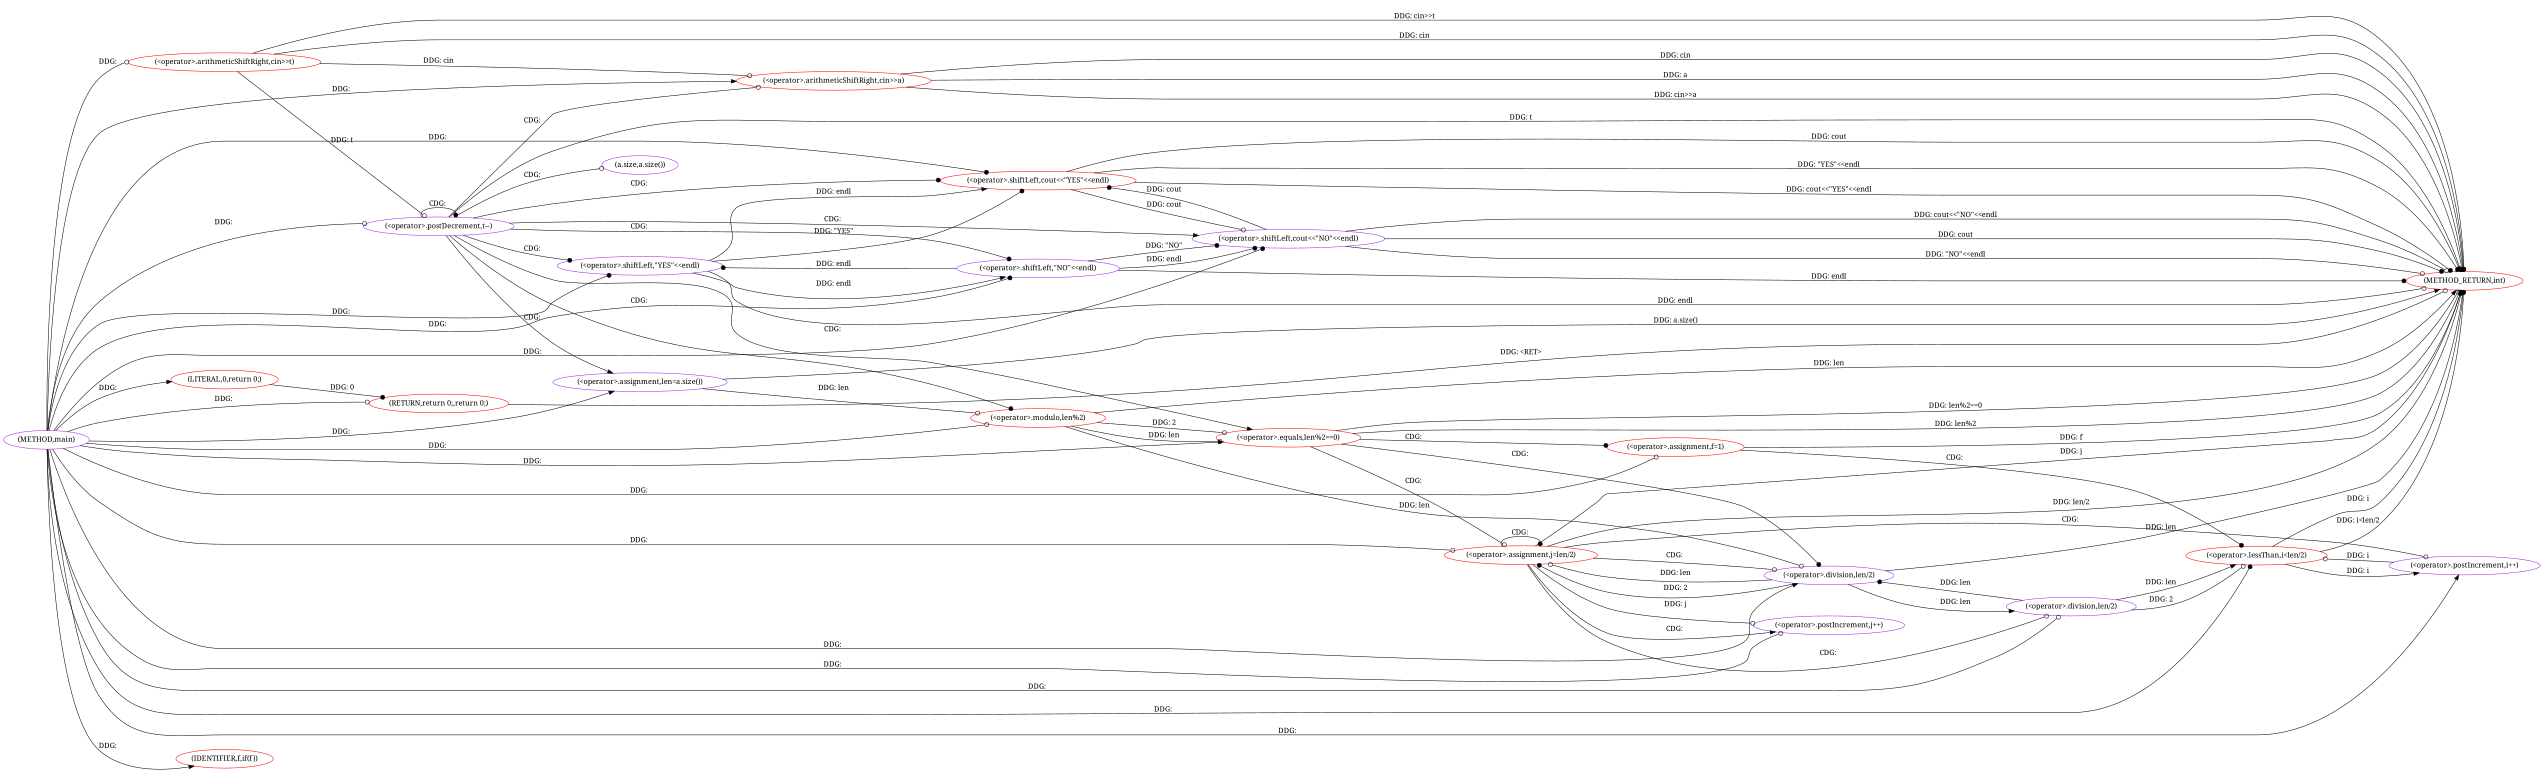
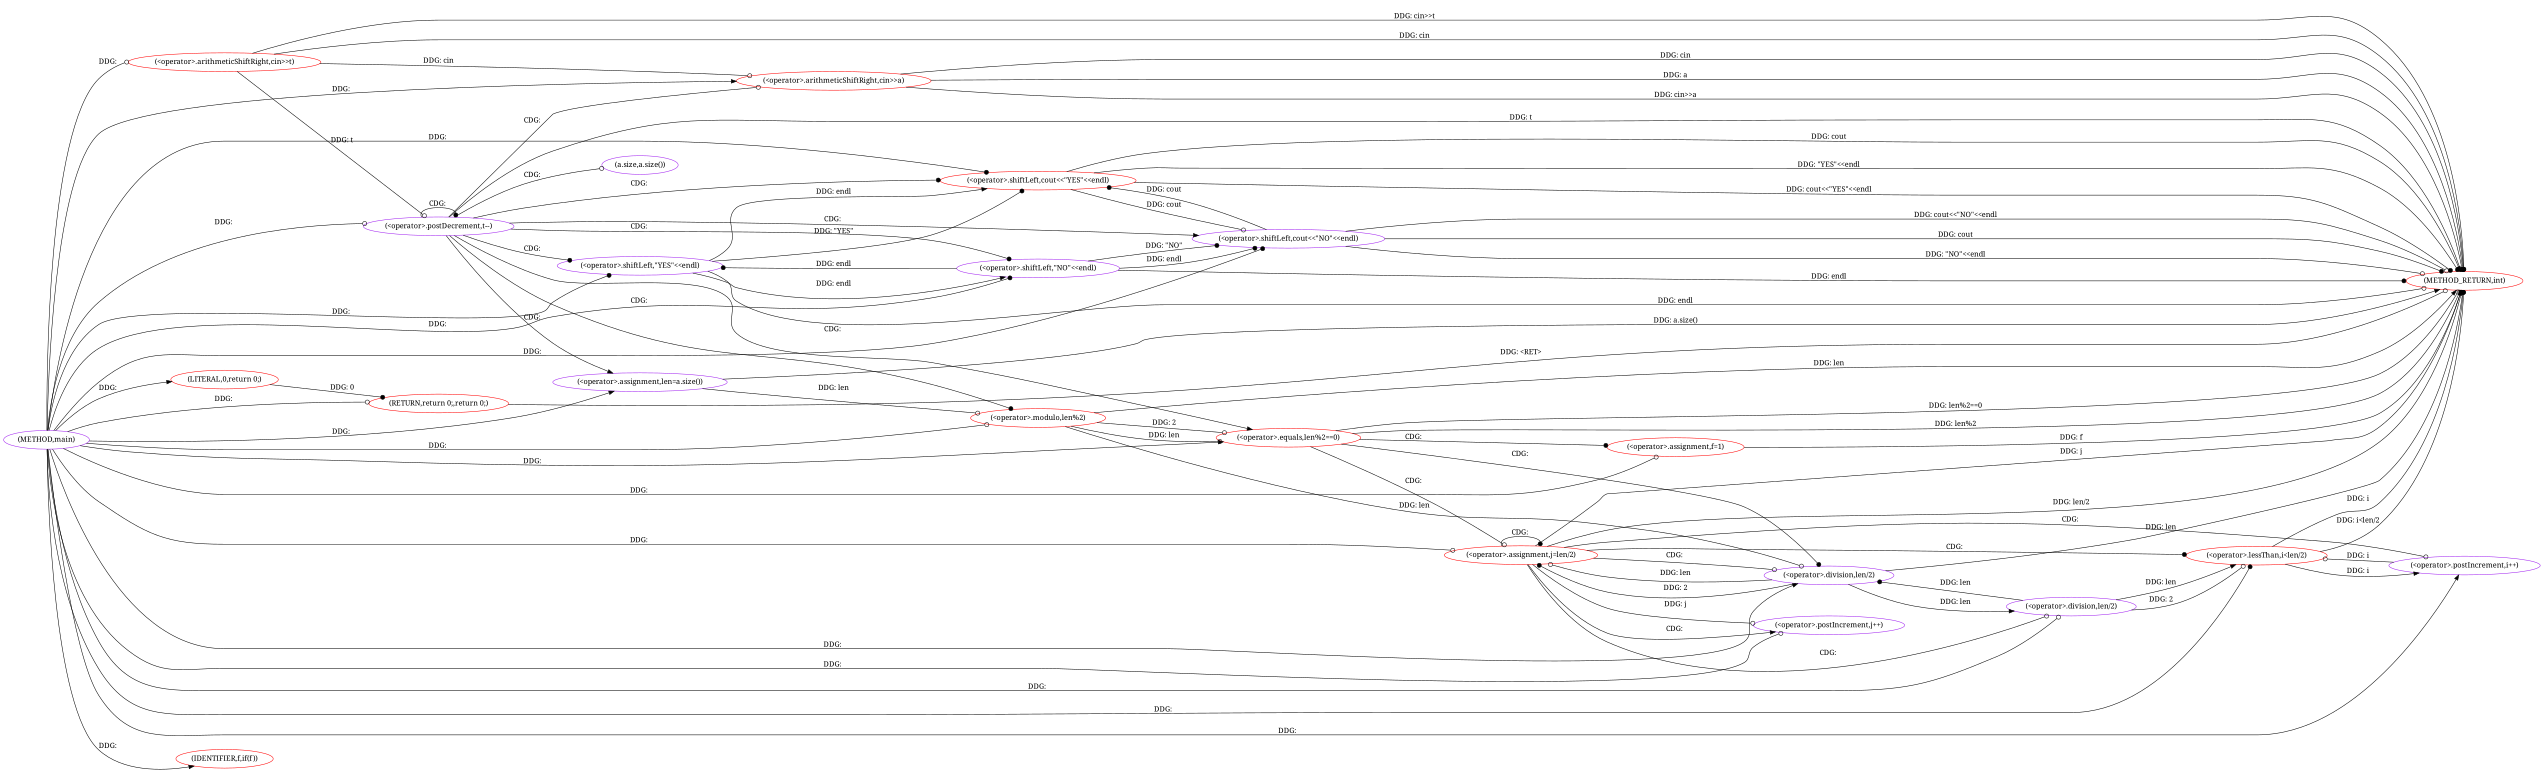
(1997, 469) -> (1885, 551)
